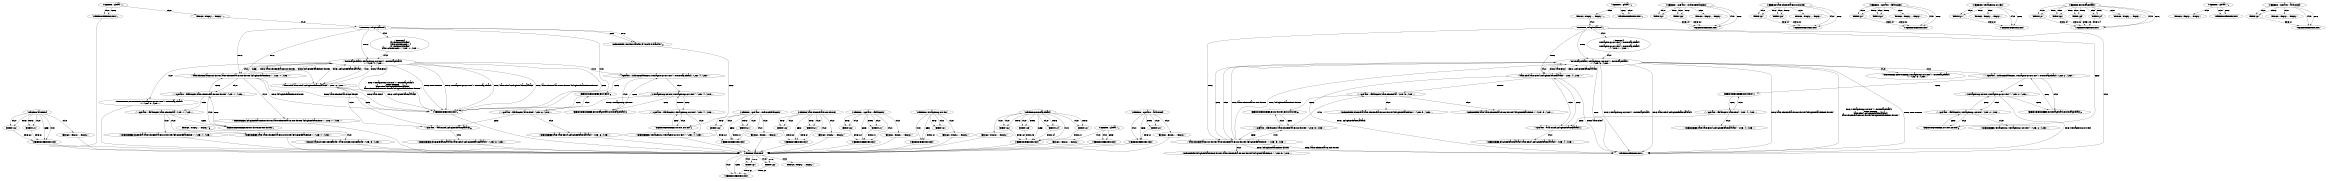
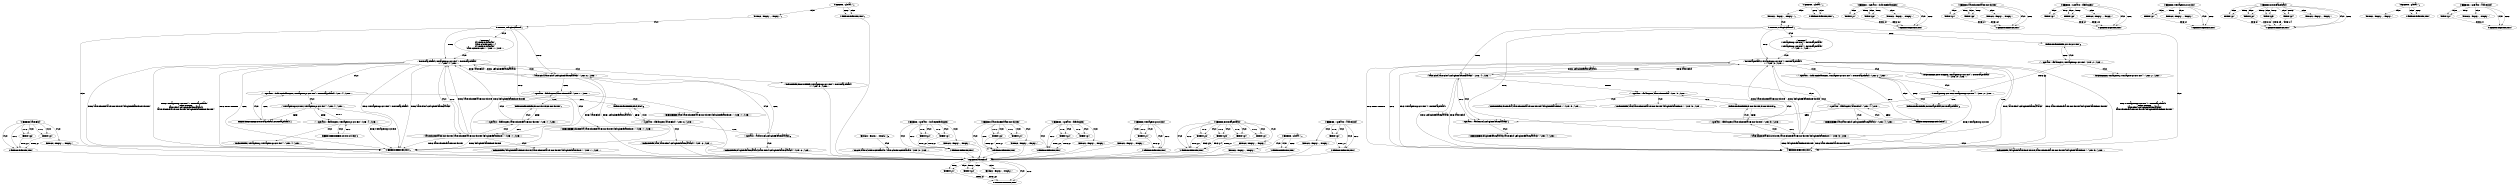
(638, 44) -> none
none -> (1671, 81)
none -> (563, 84)
(1986, 102) -> (2042, 76)
(1990, 105) -> (1910, 100)
